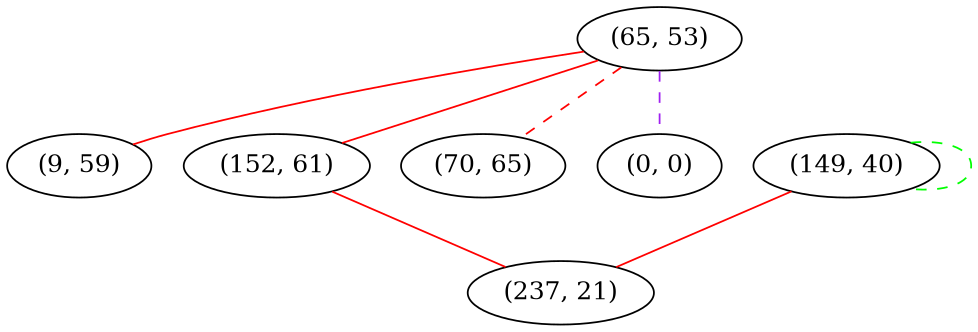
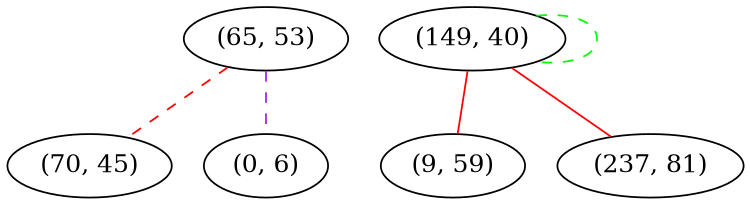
(357, 91) -> (463, 102)
(277, 166) -> none
(483, 166) -> (90, 166)
(660, 166) -> (266, 166)
(561, 293) -> (651, 166)
